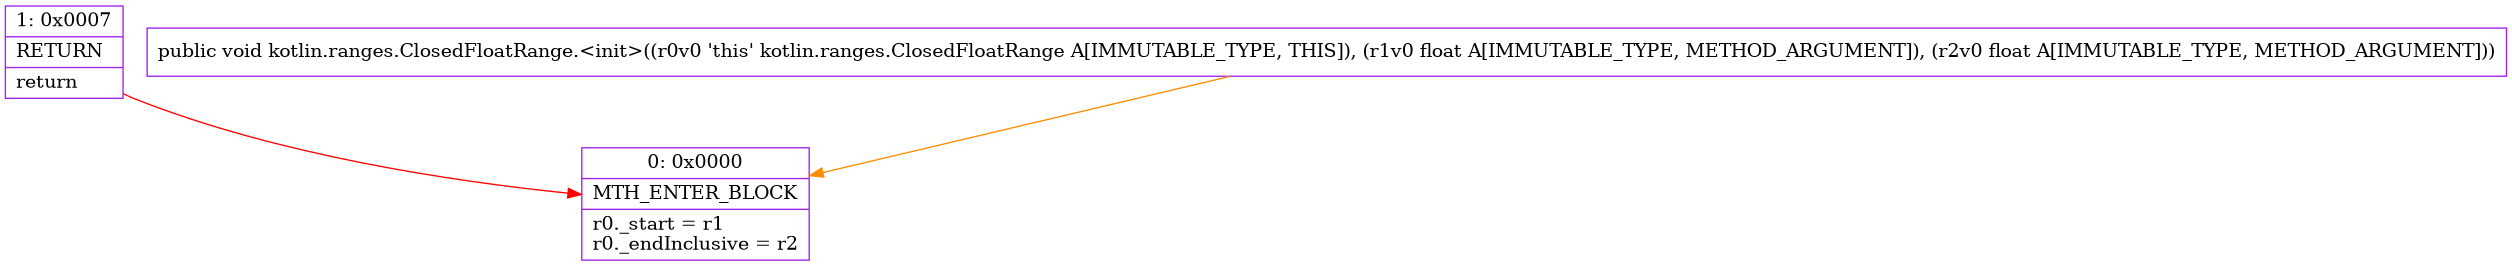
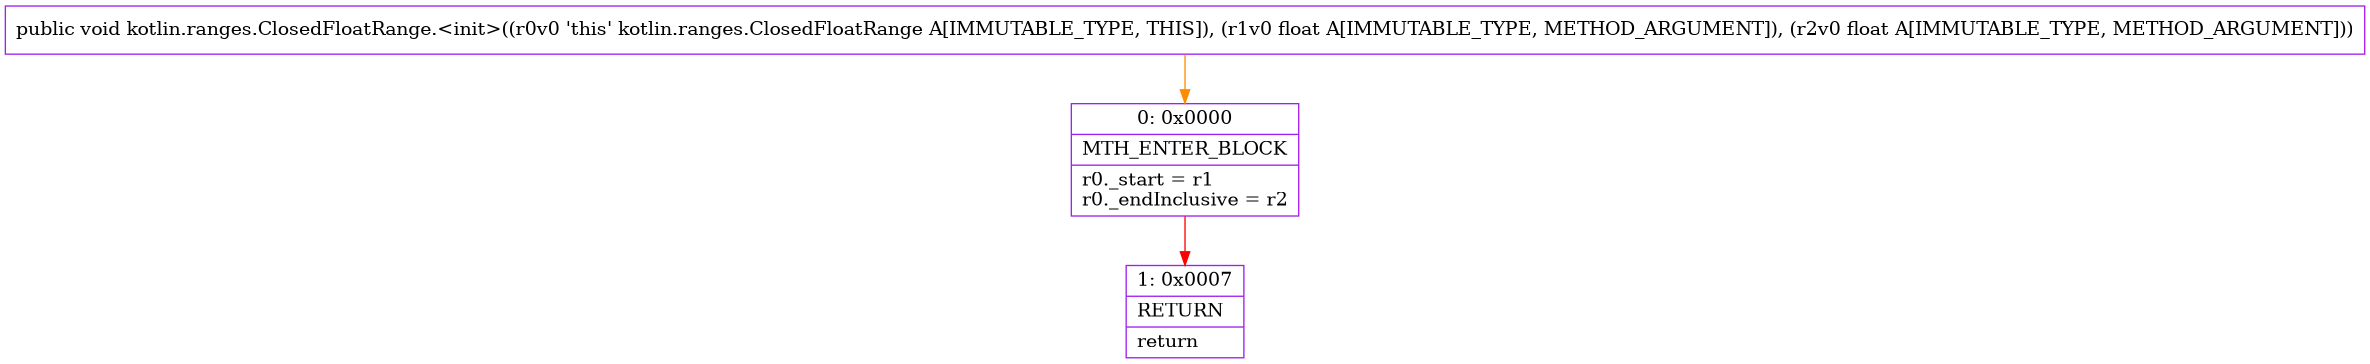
(342, 159) -> (1185, 234)
